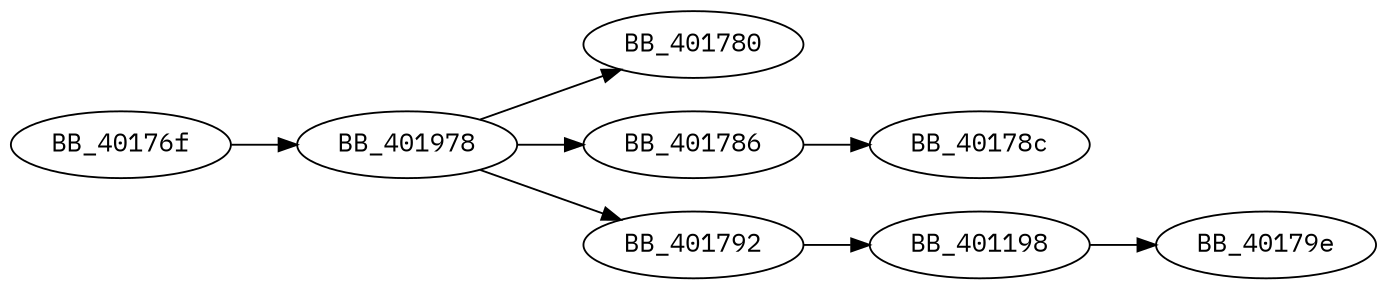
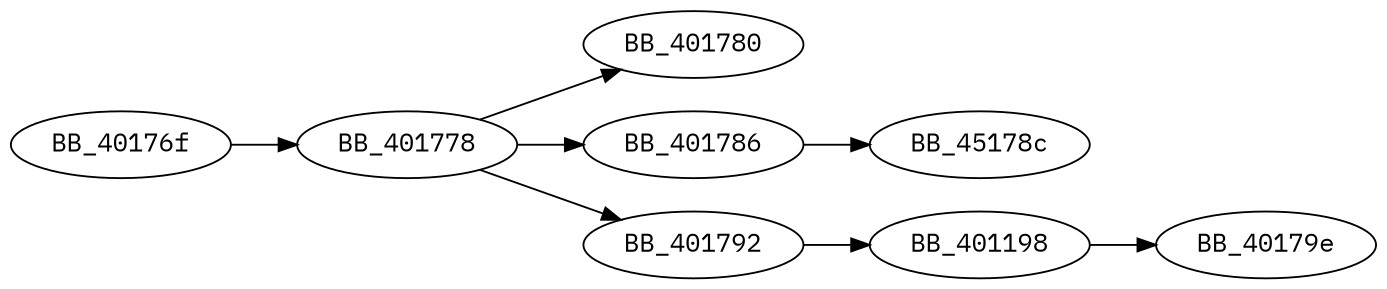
(407, 145) -> (407, 145)
(980, 145) -> (980, 145)
